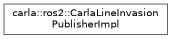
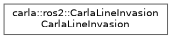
(86, 19) -> (86, 19)
